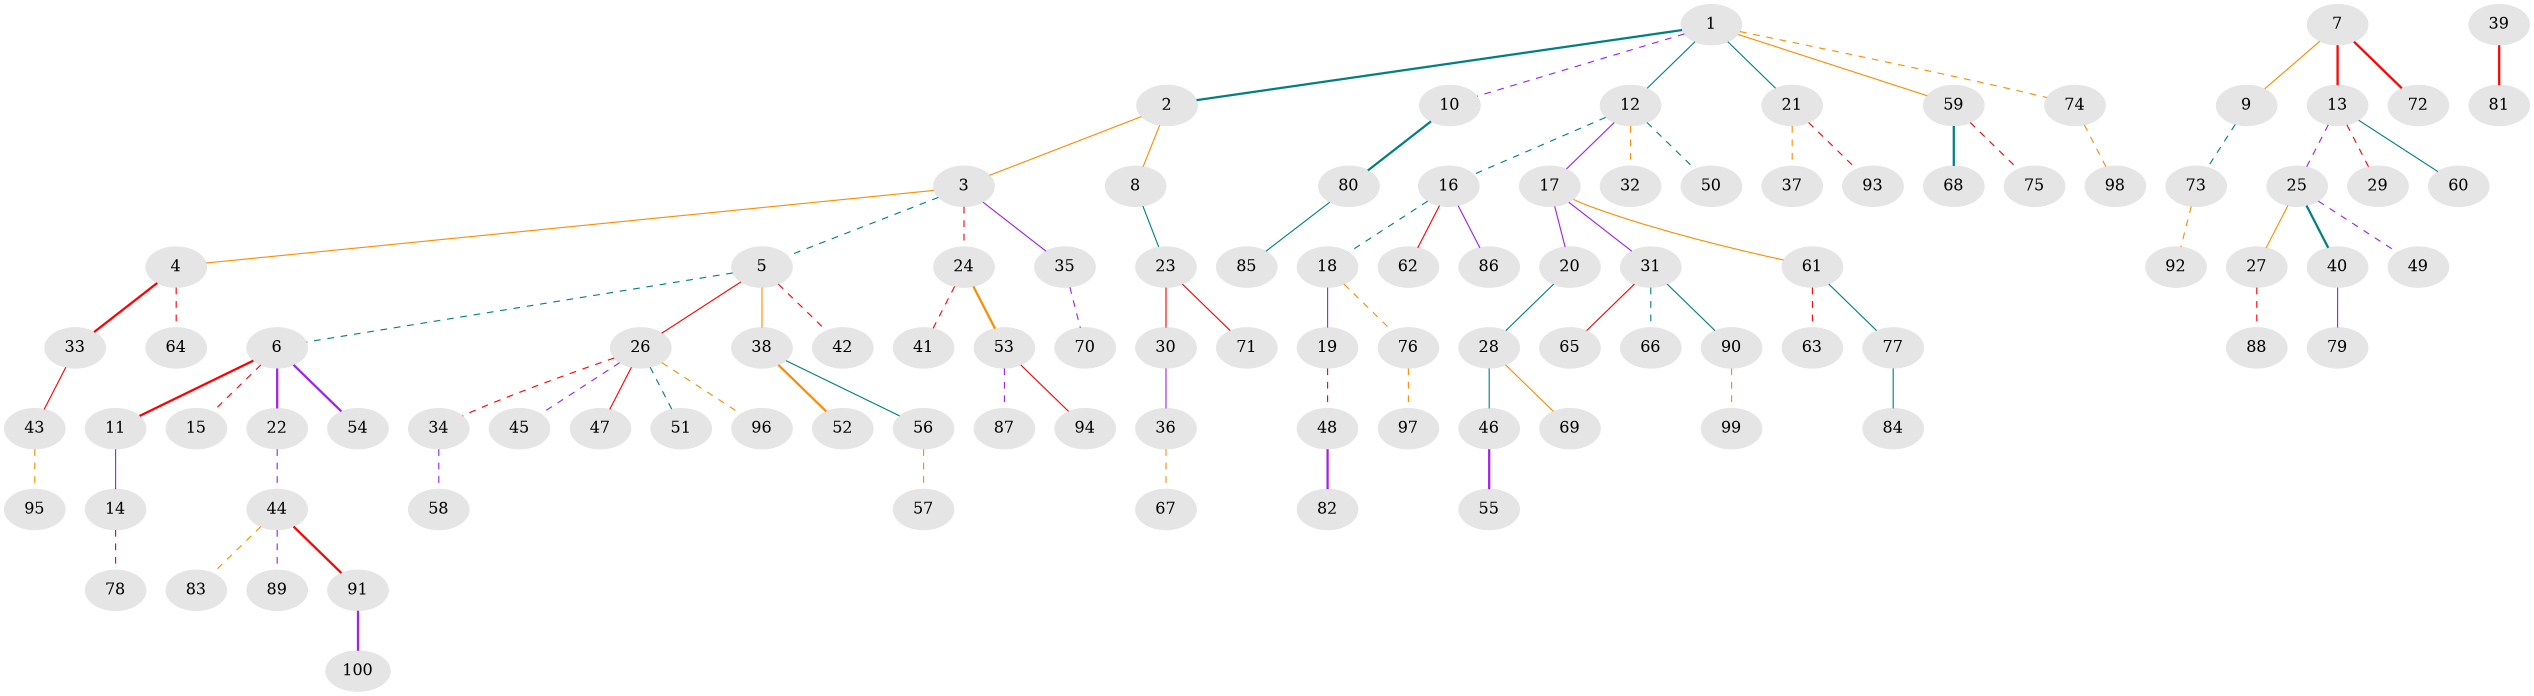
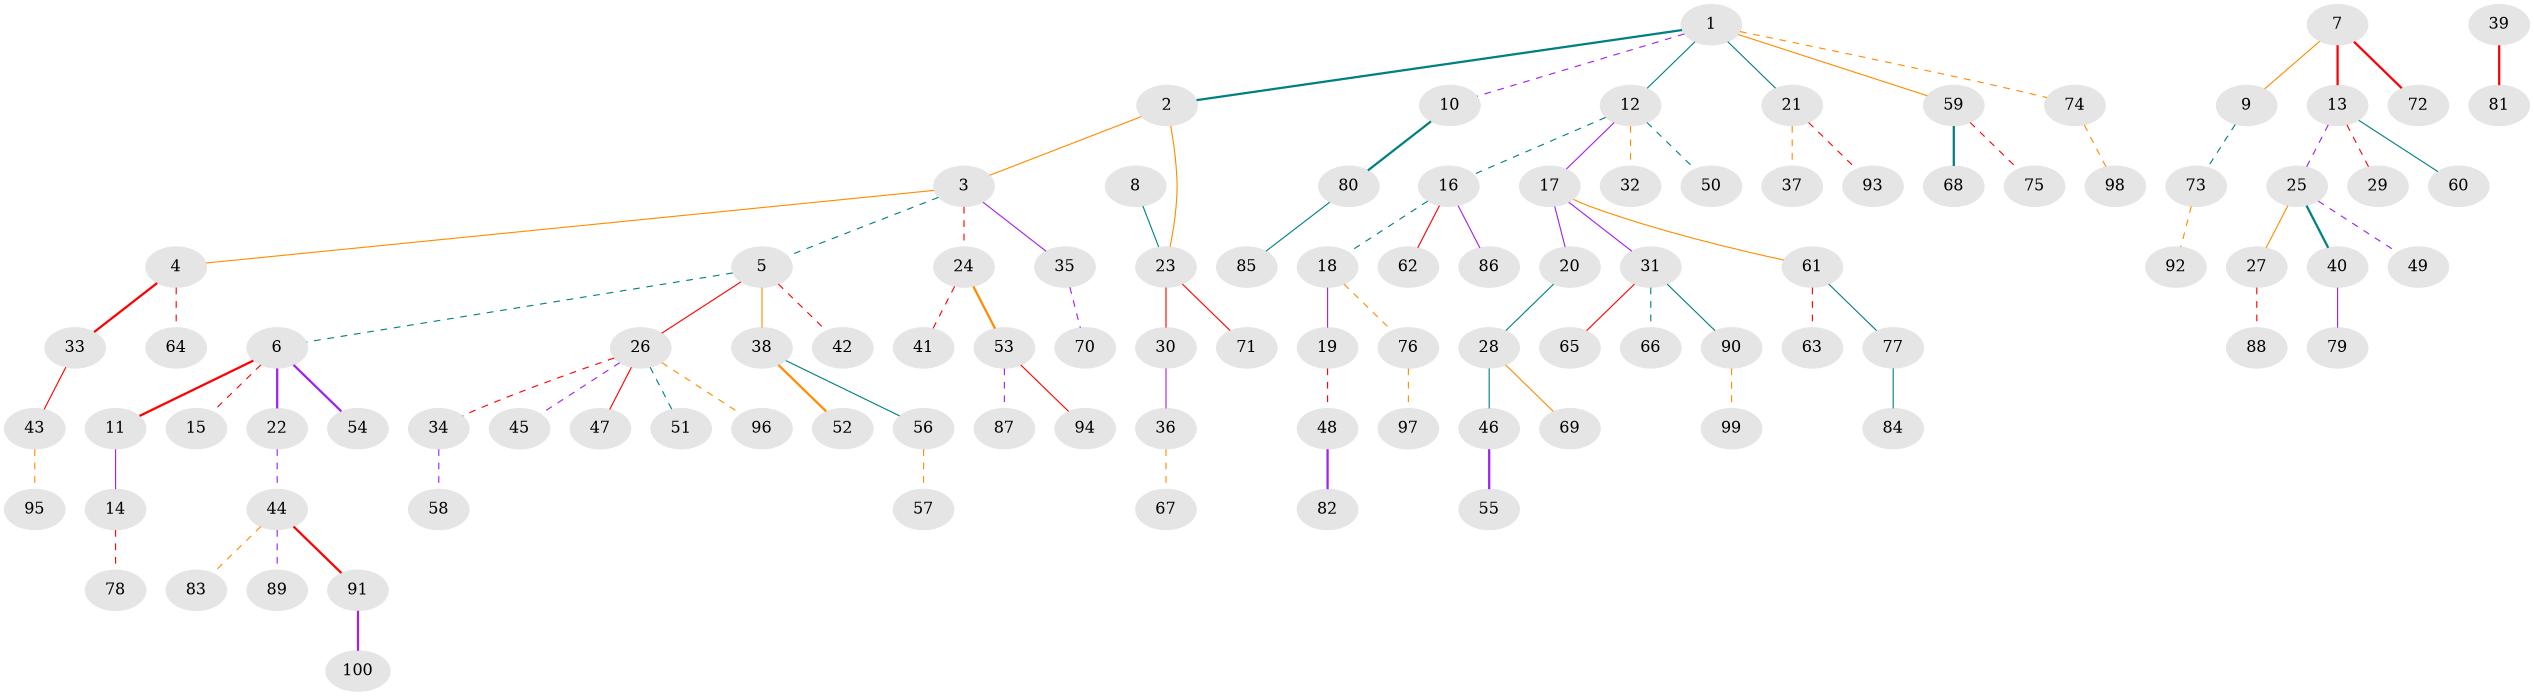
(1151, 146) -> (1177, 186)
